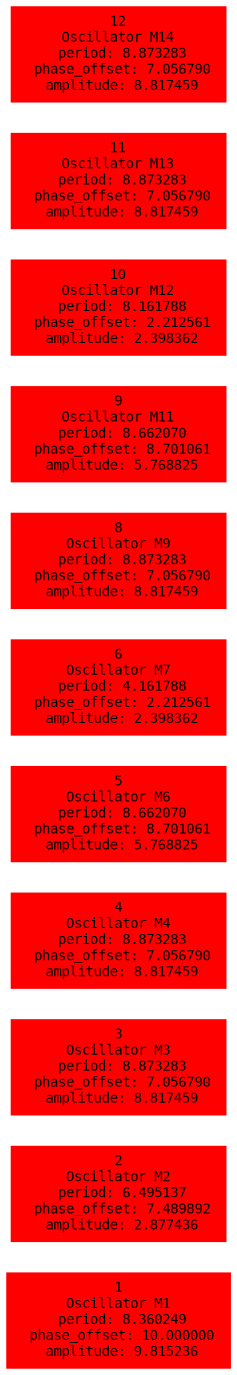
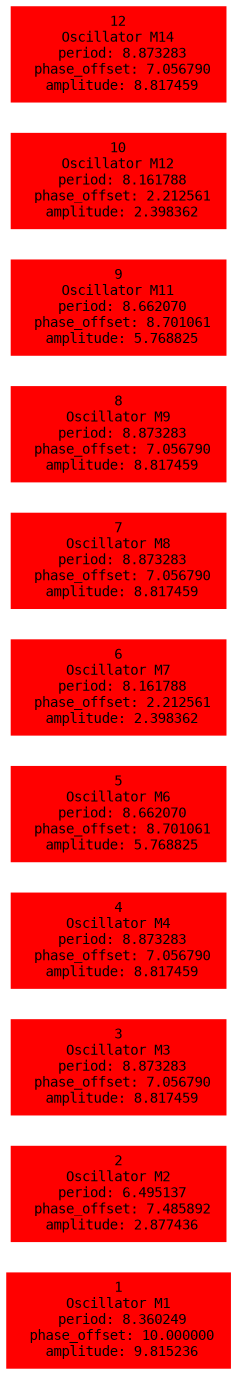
(119, 181) -> none
none -> (119, 561)
(119, 687) -> (119, 687)
(119, 1209) -> (119, 1209)
